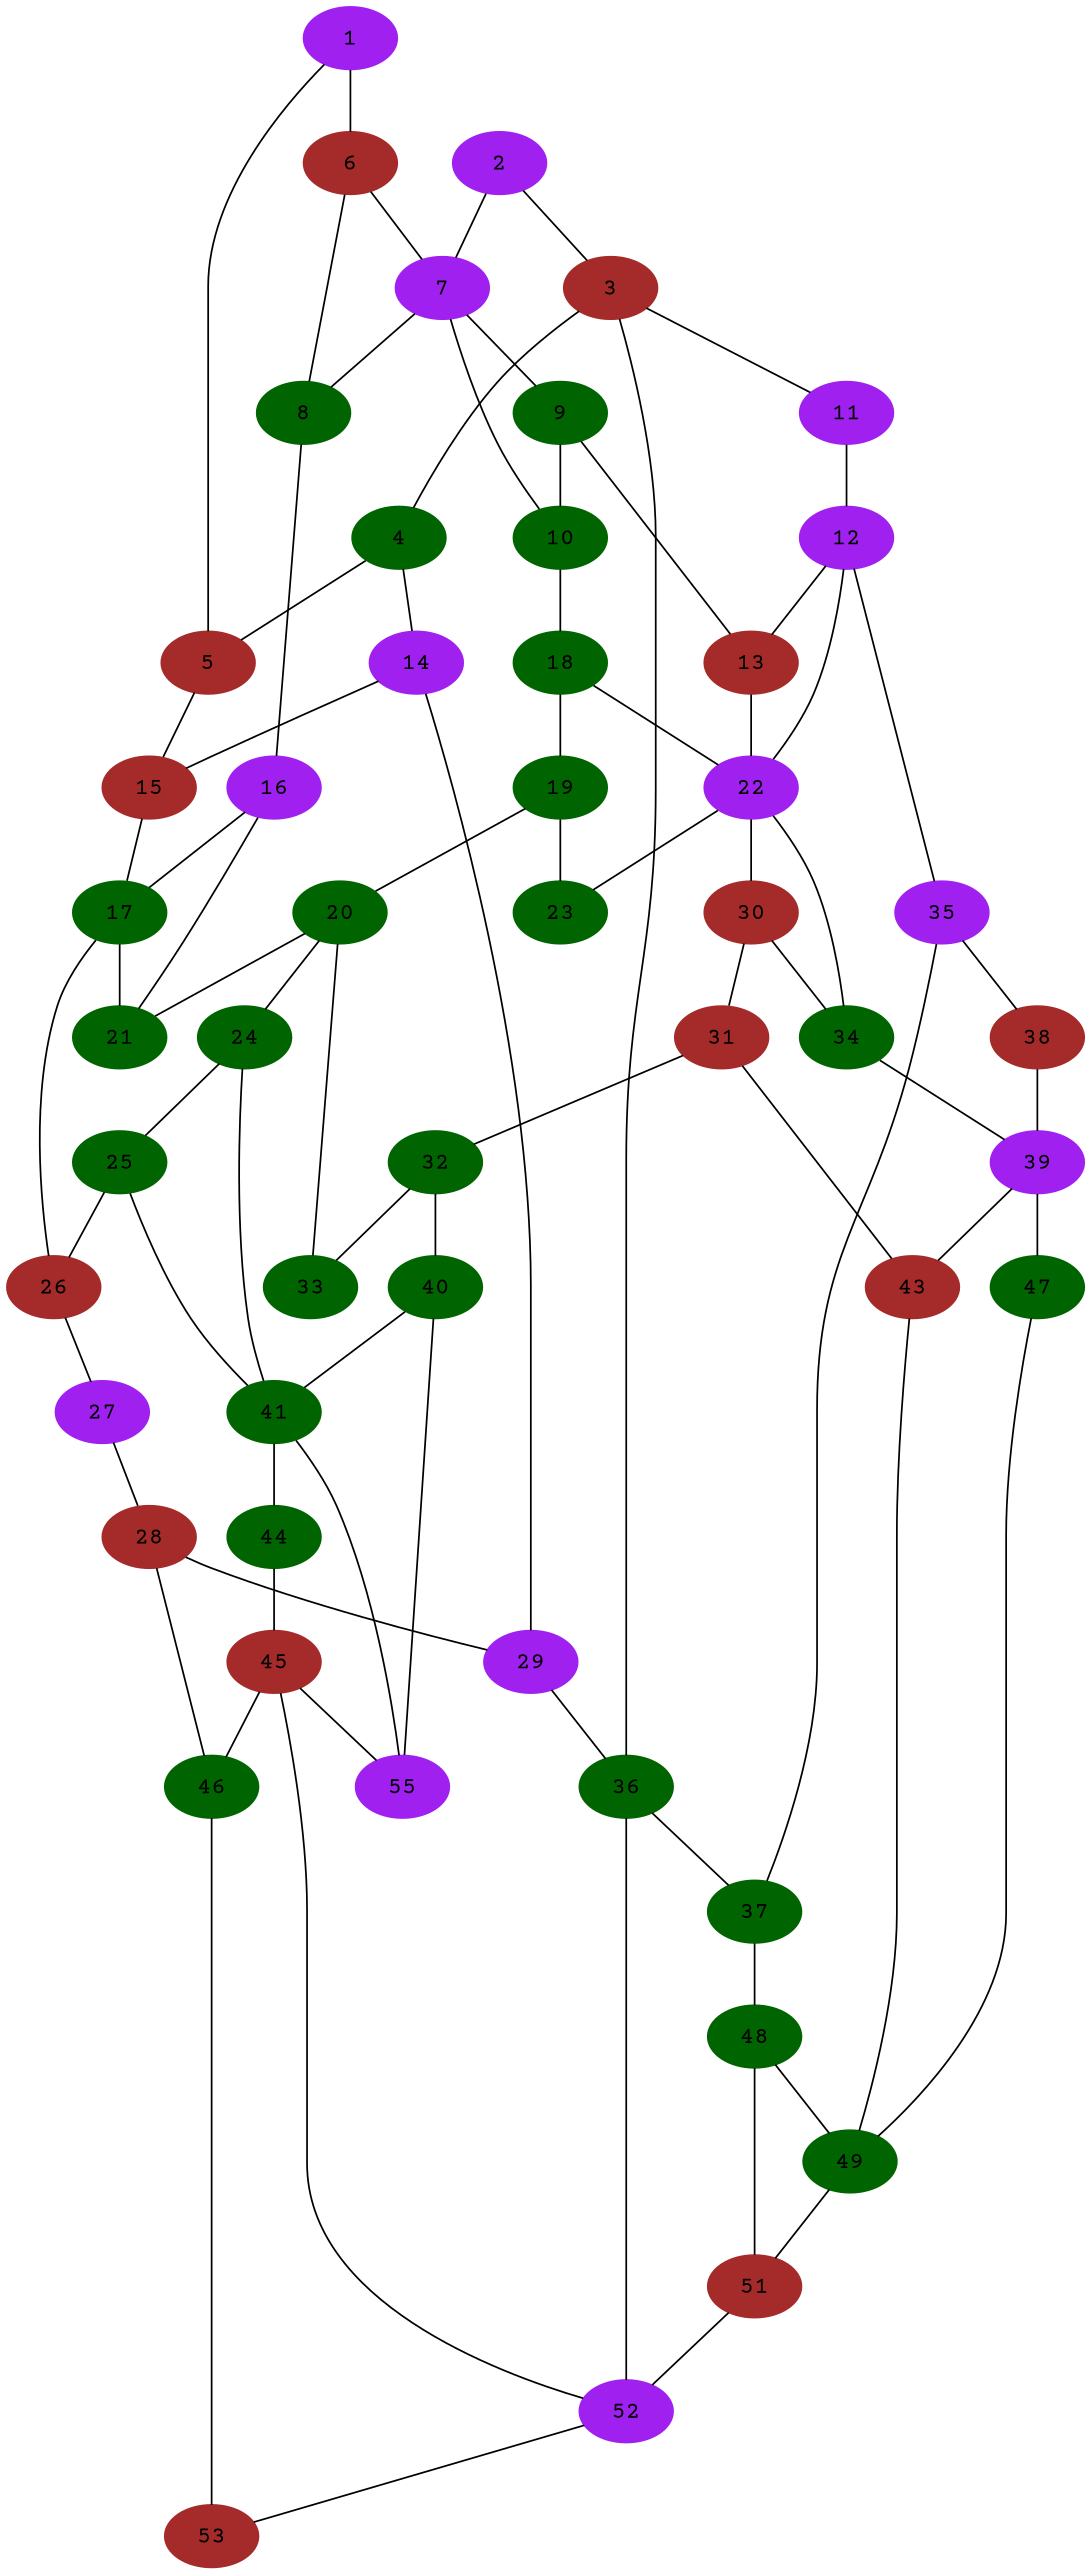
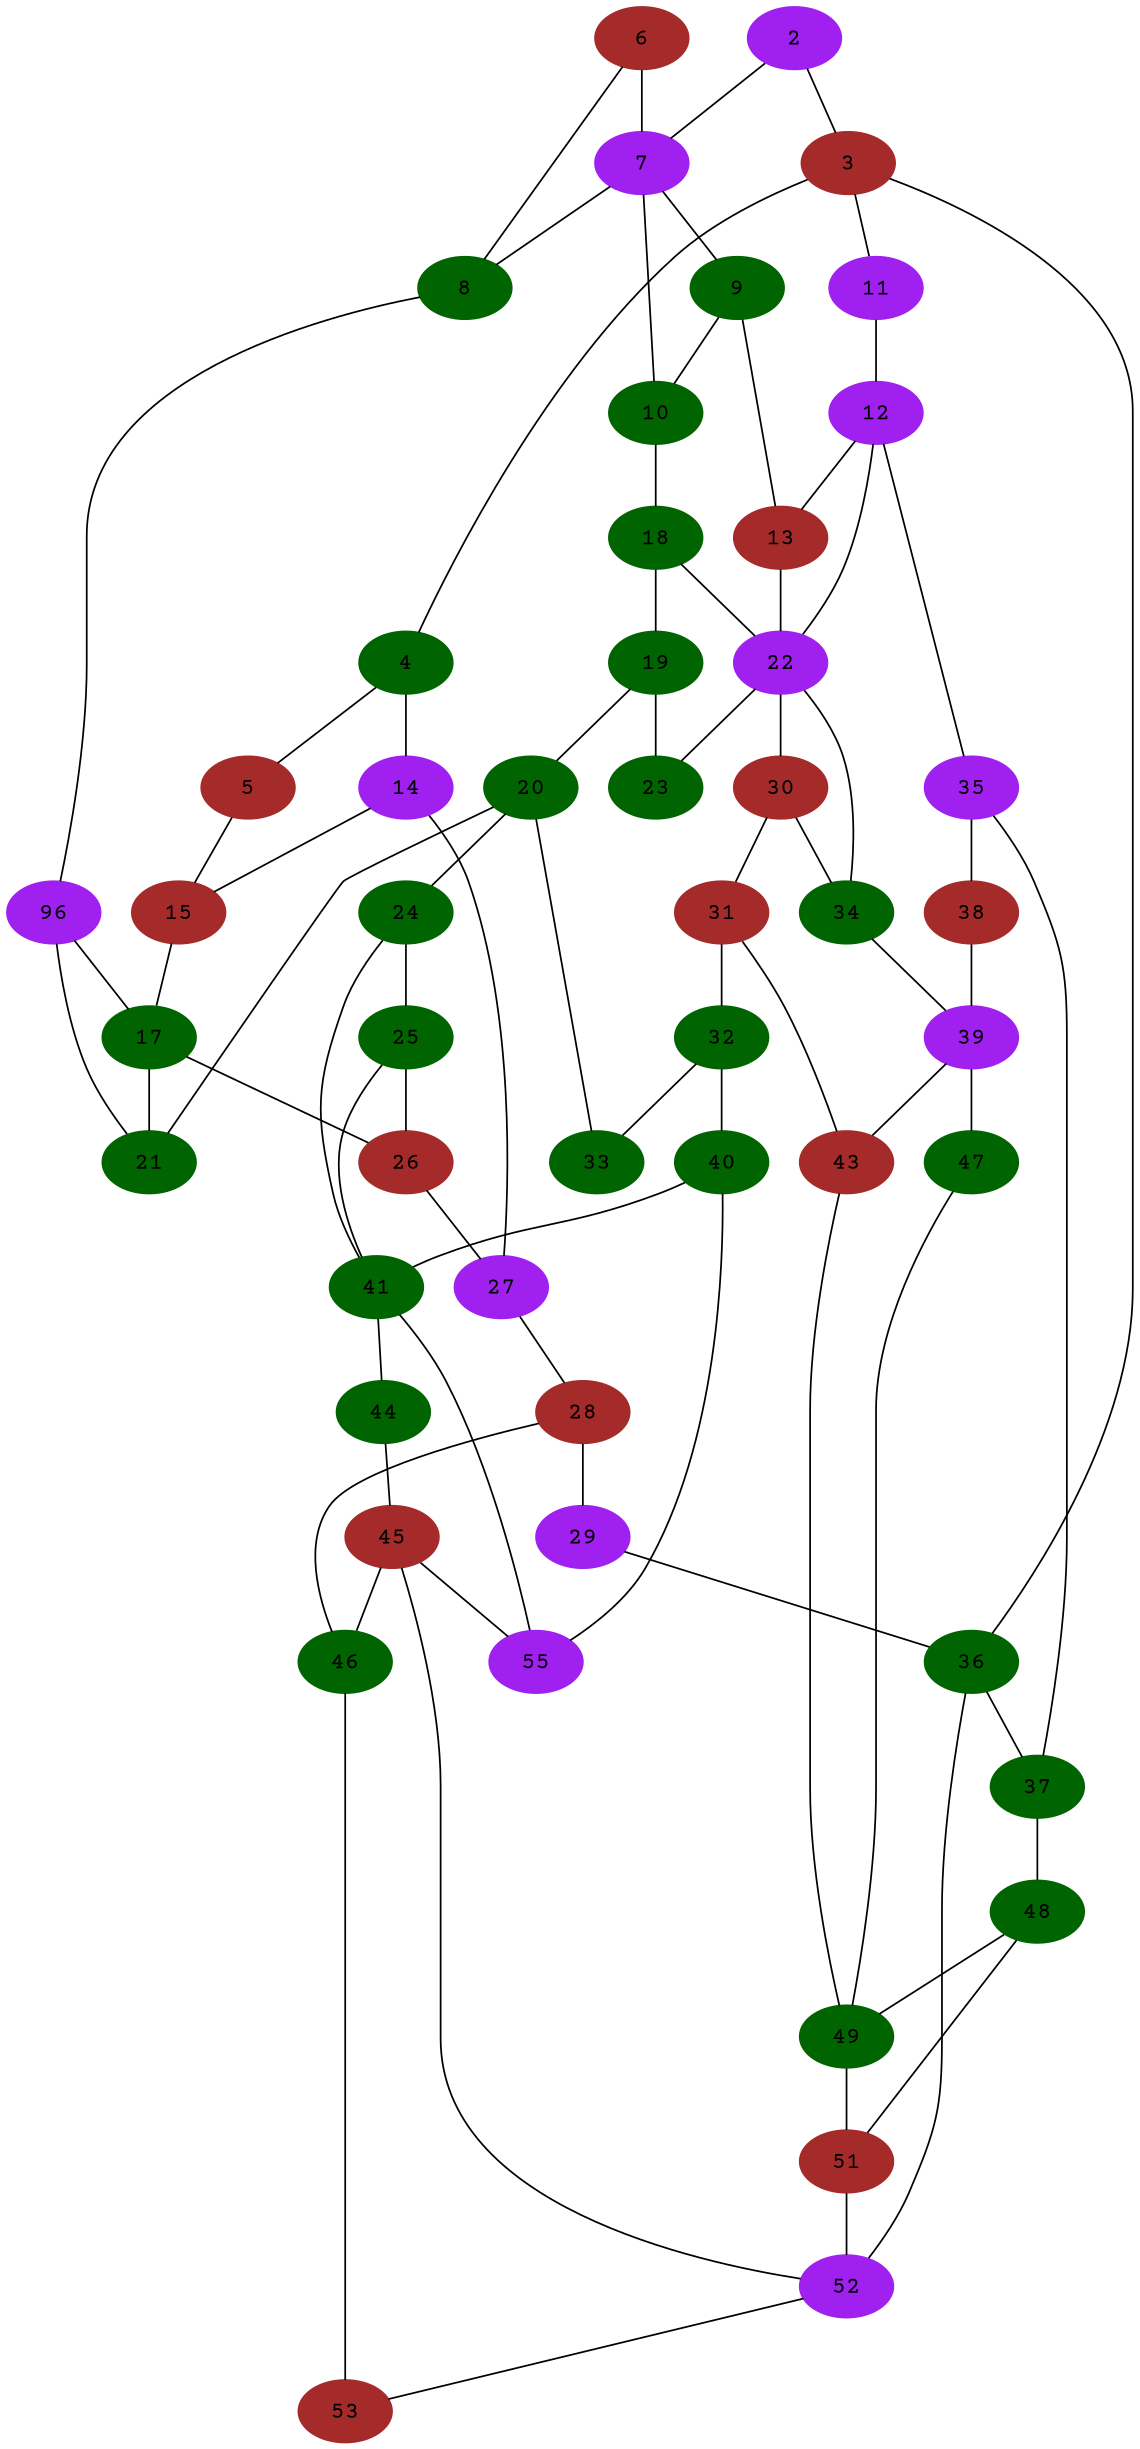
(350, 38) -> none
(274, 788) -> (54, 912)
(523, 1157) -> (500, 1028)
